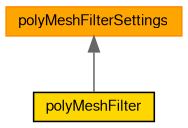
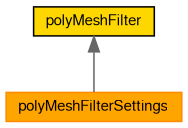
(94, 72) -> (94, 72)
